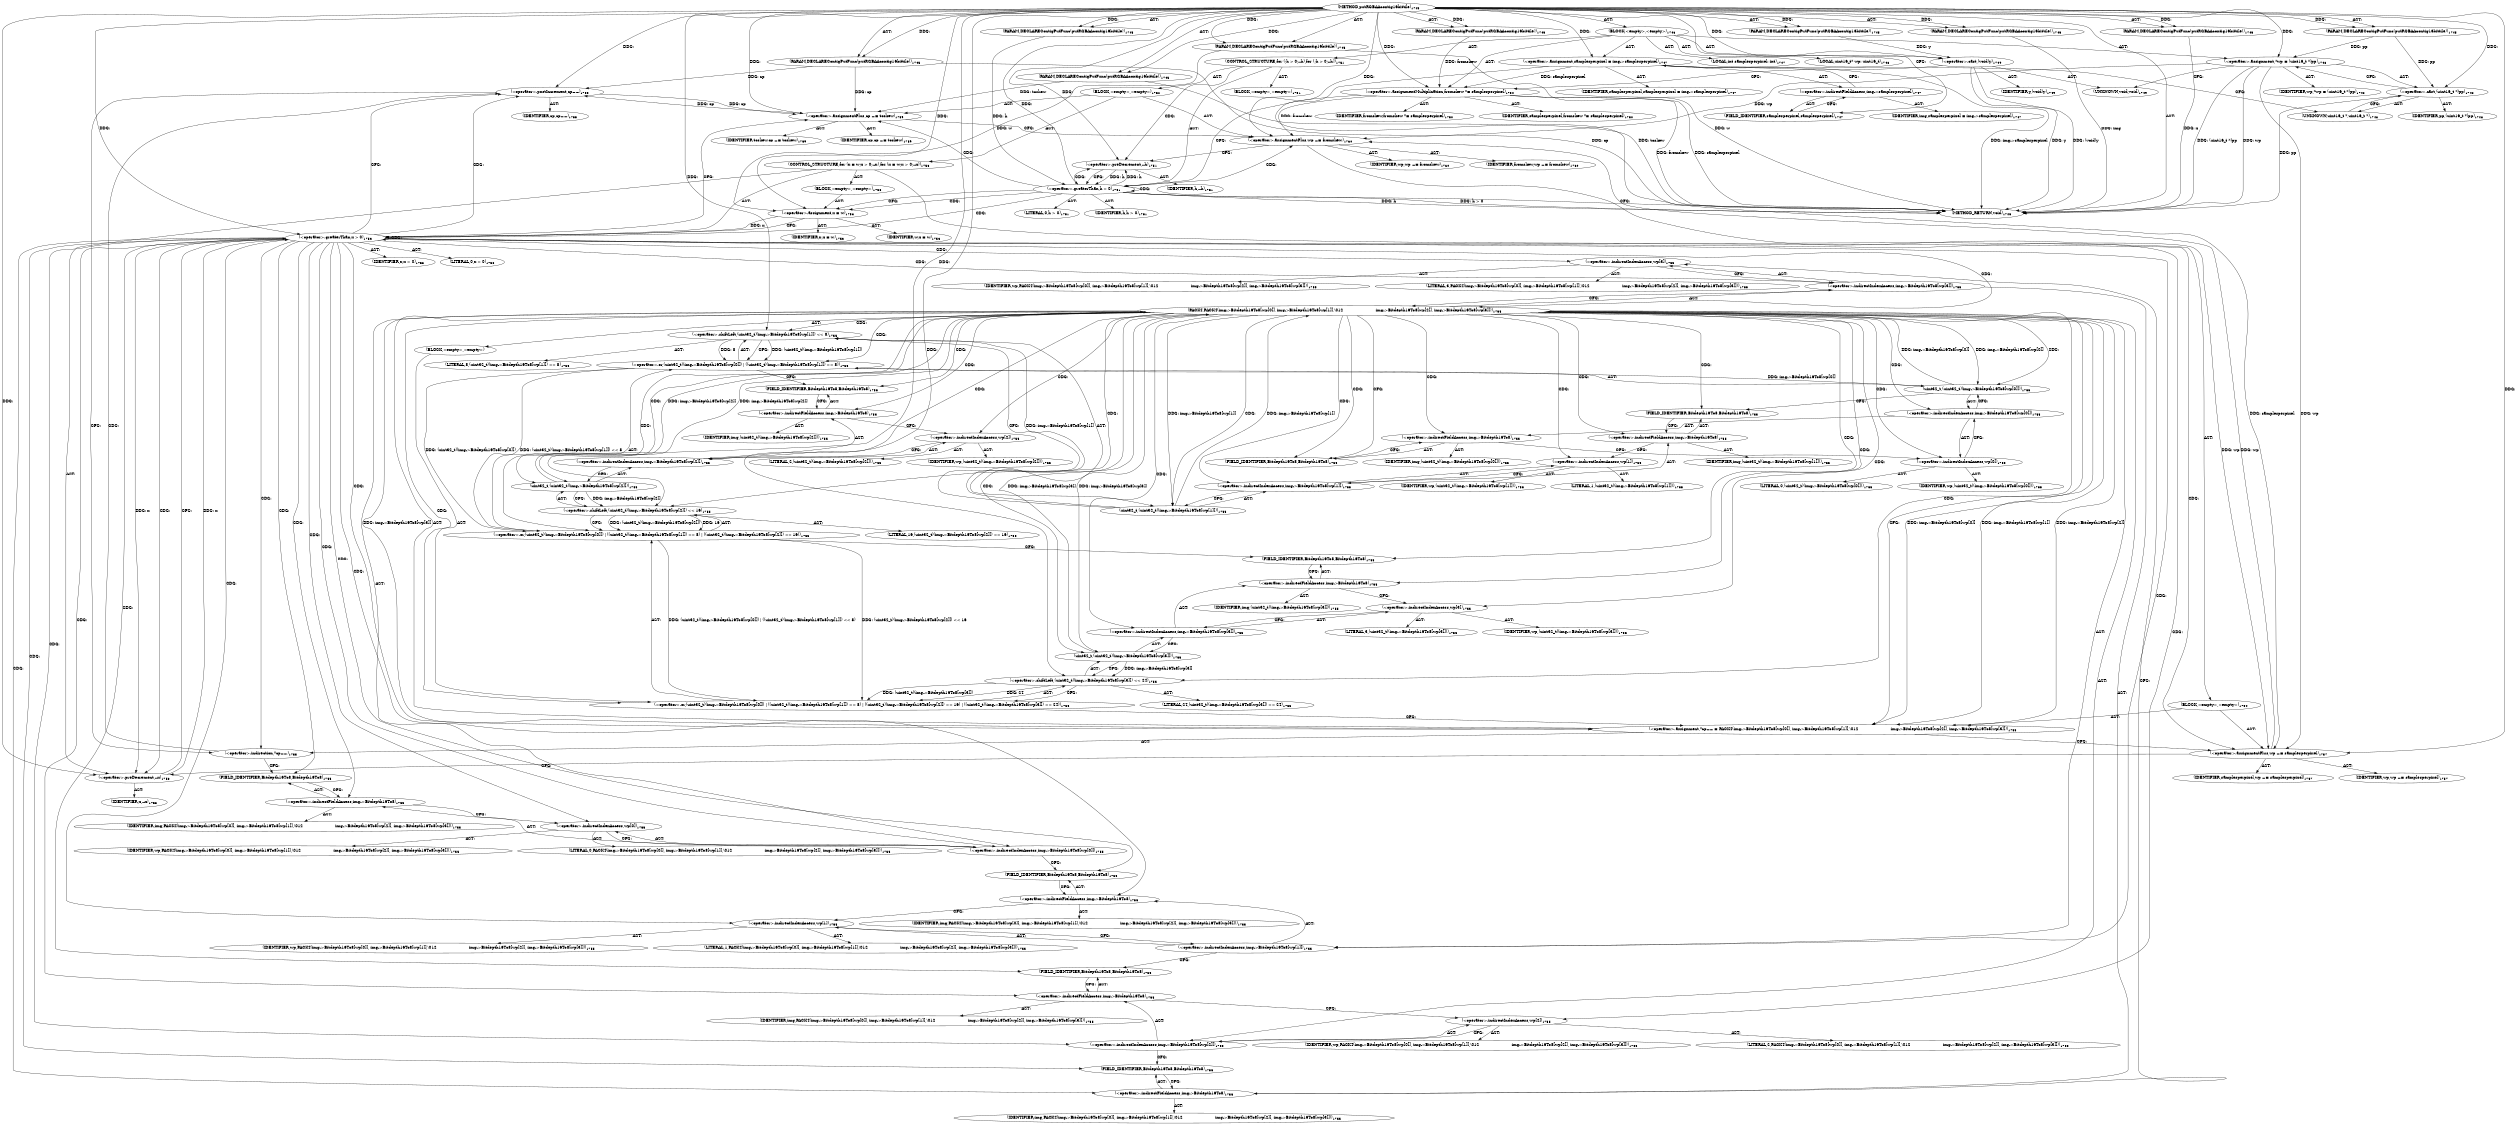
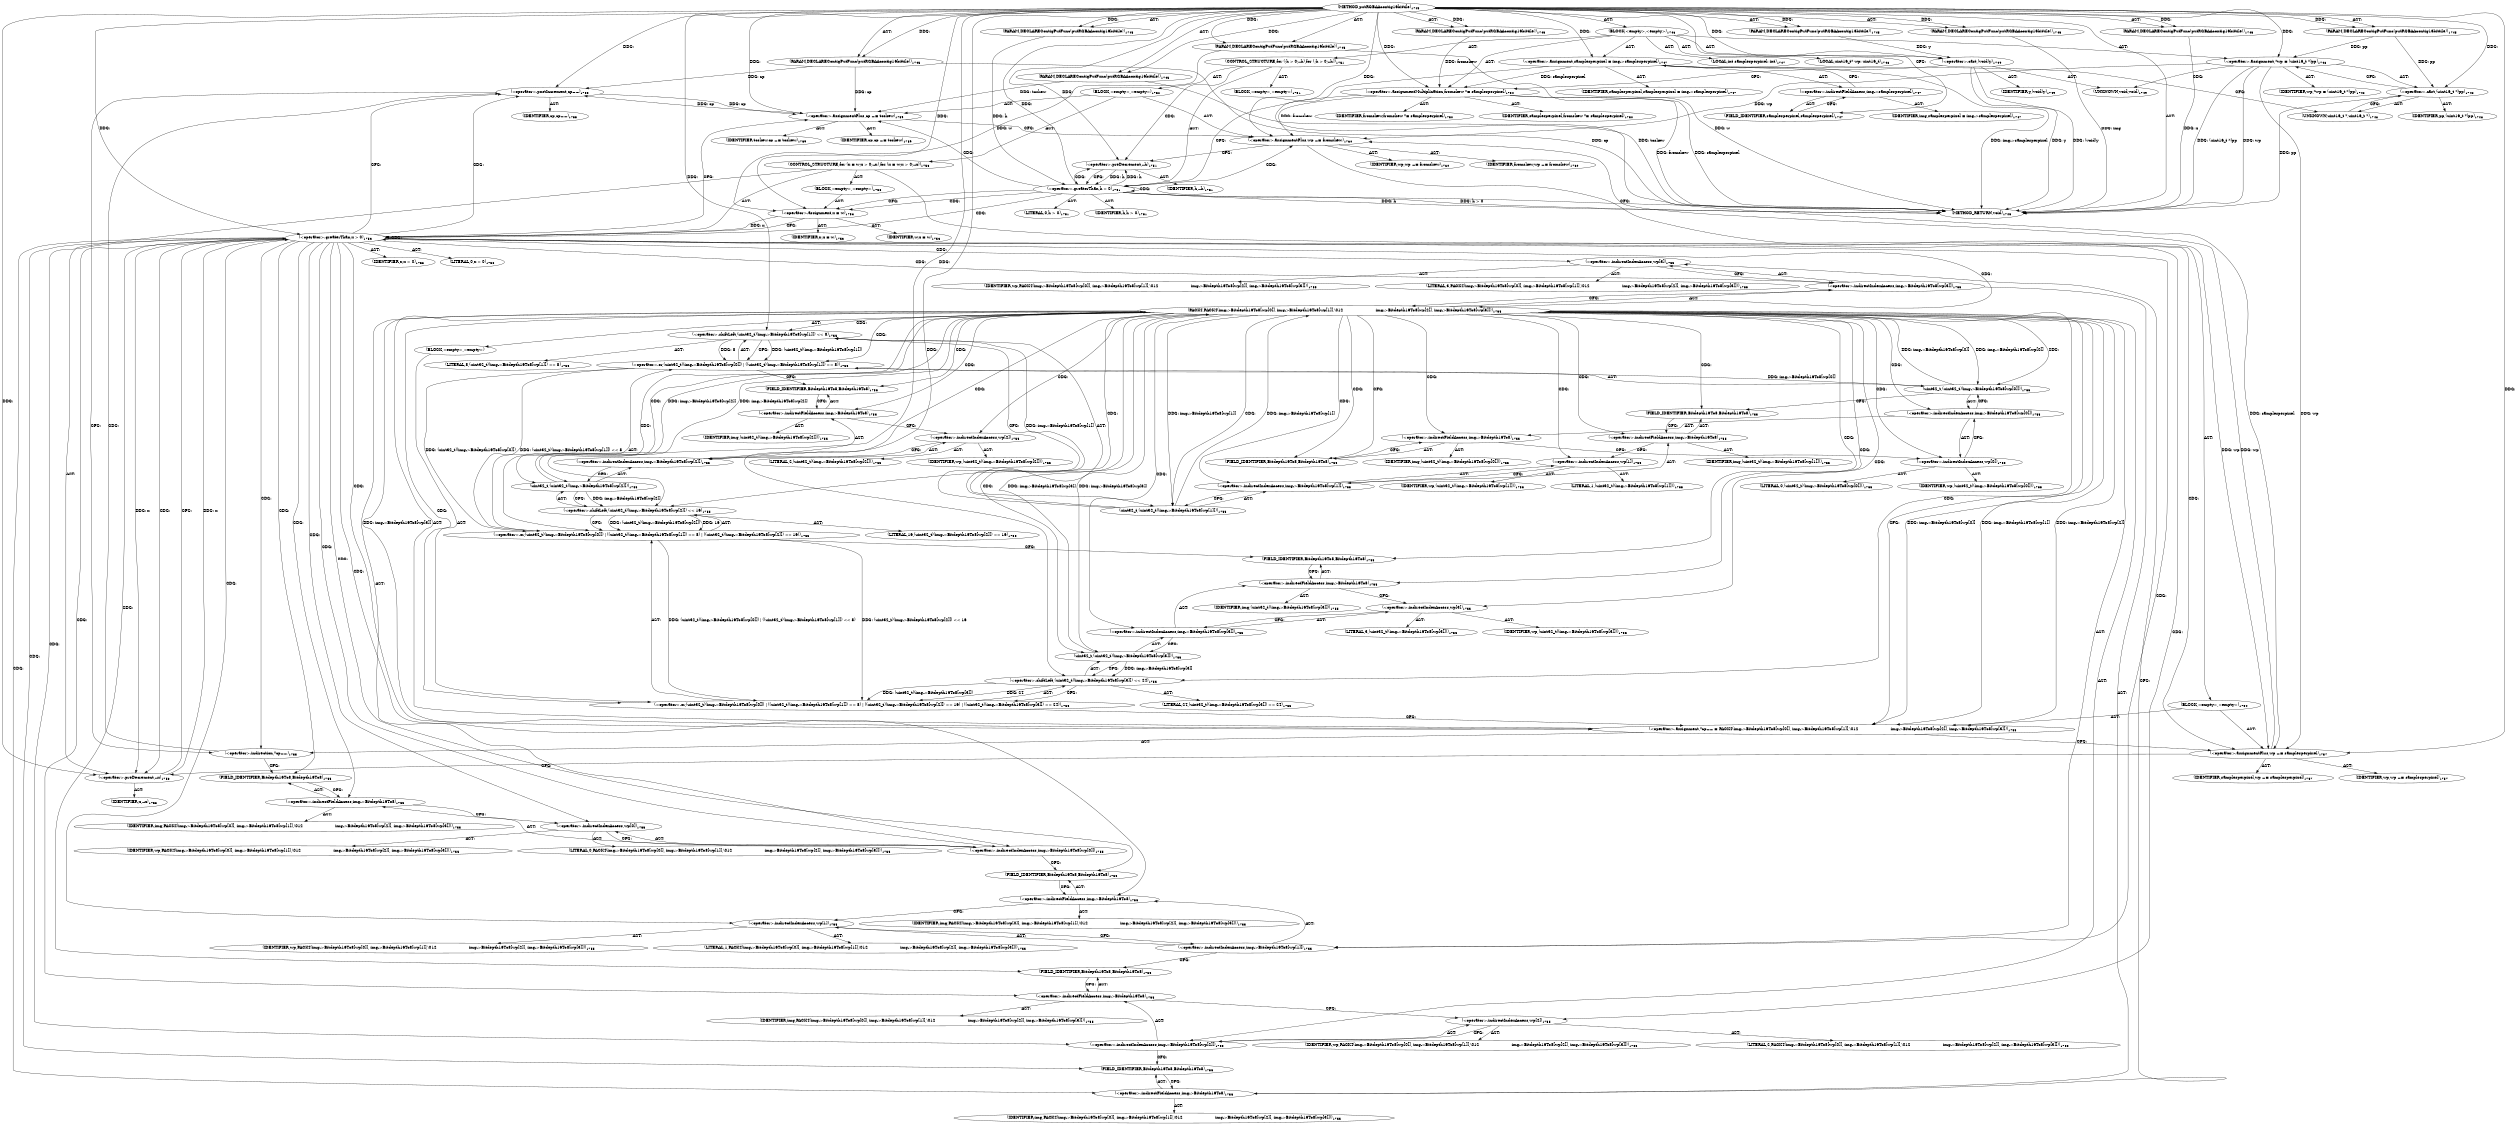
(2199, 77) -> (2199, 77)
